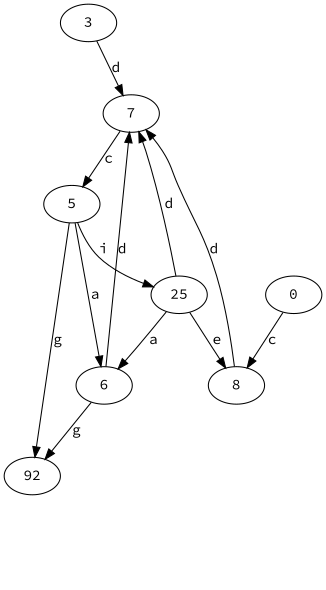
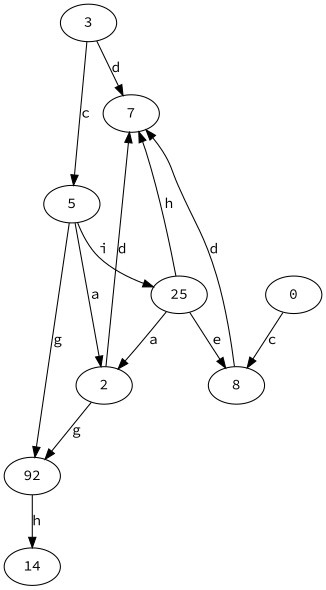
(104, 155) -> (81, 108)
(169, 204) -> (169, 204)
(104, 385) -> (104, 385)
none -> (32, 567)
